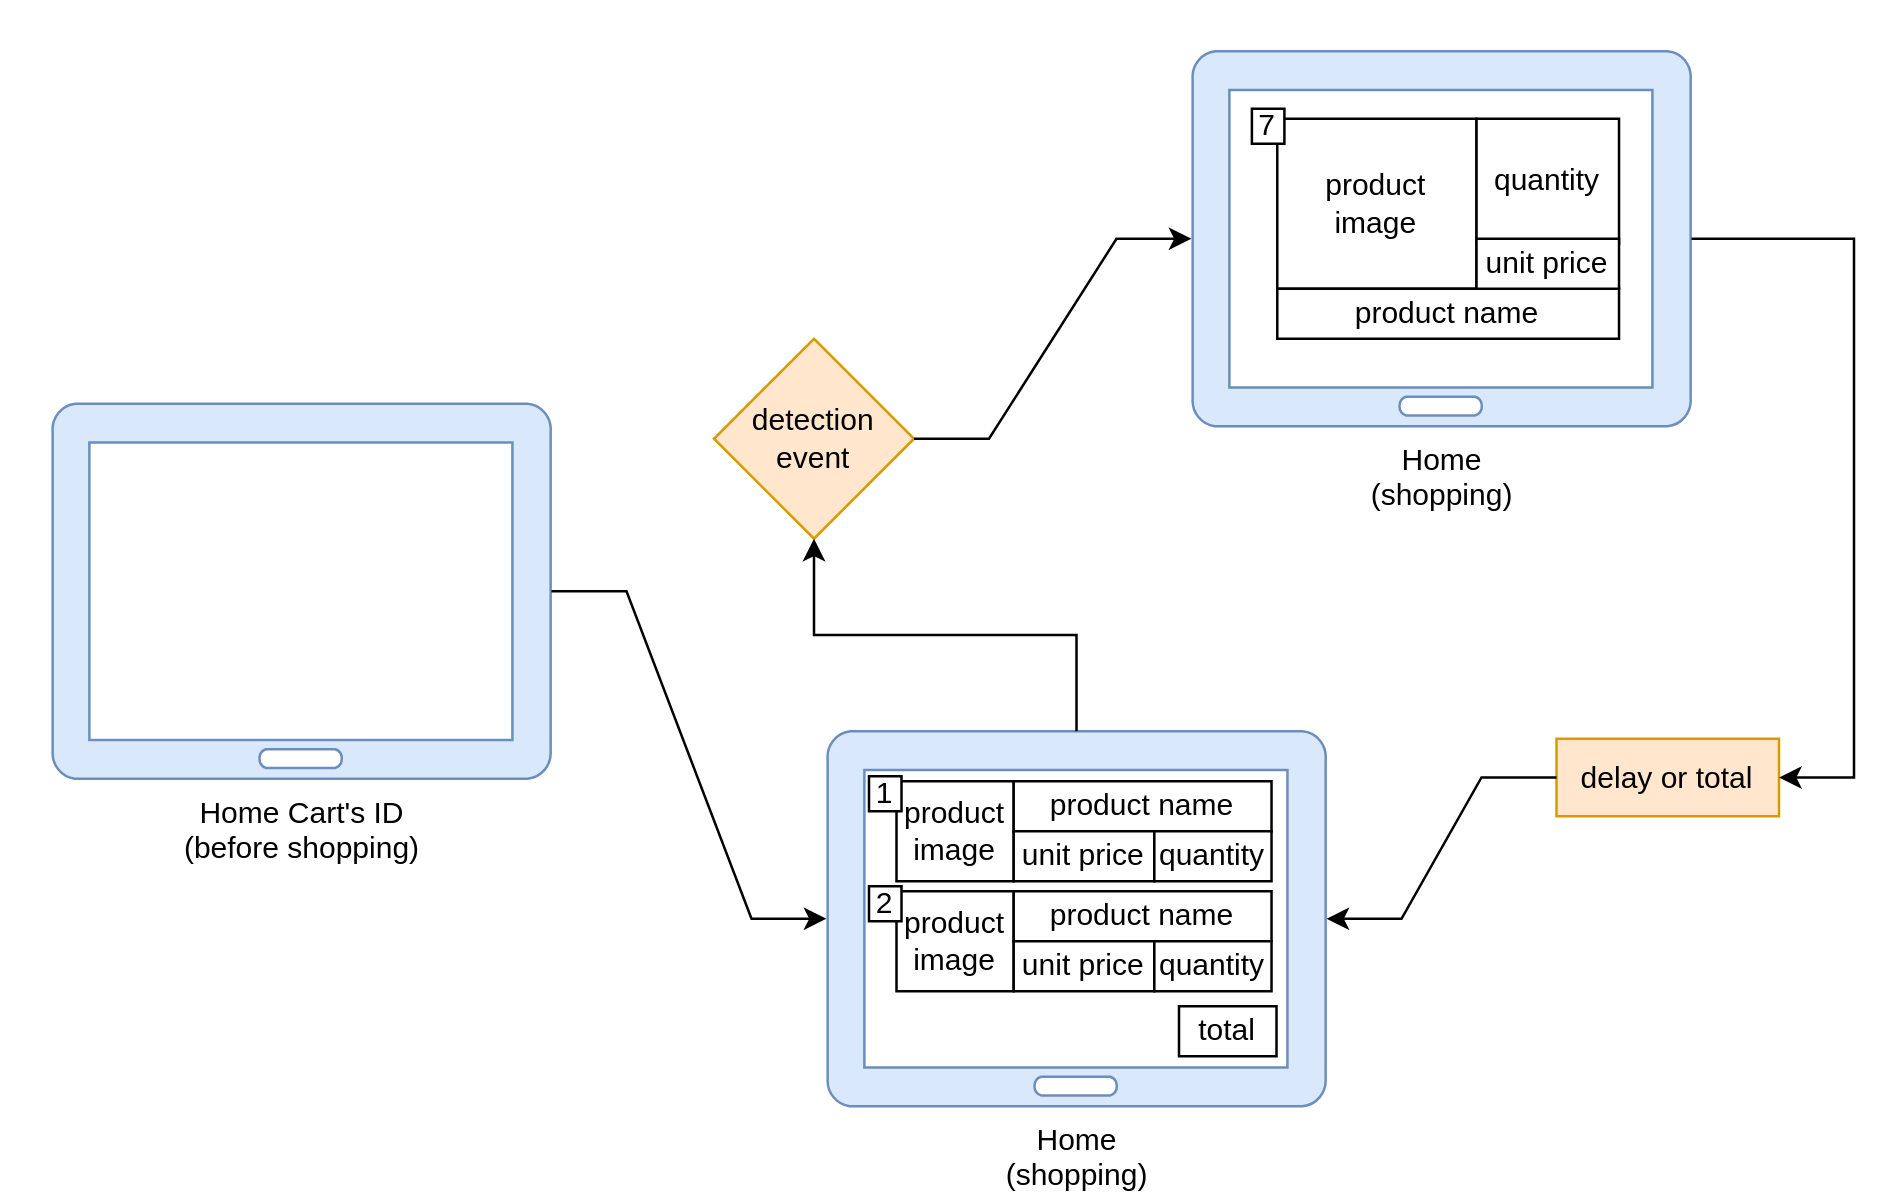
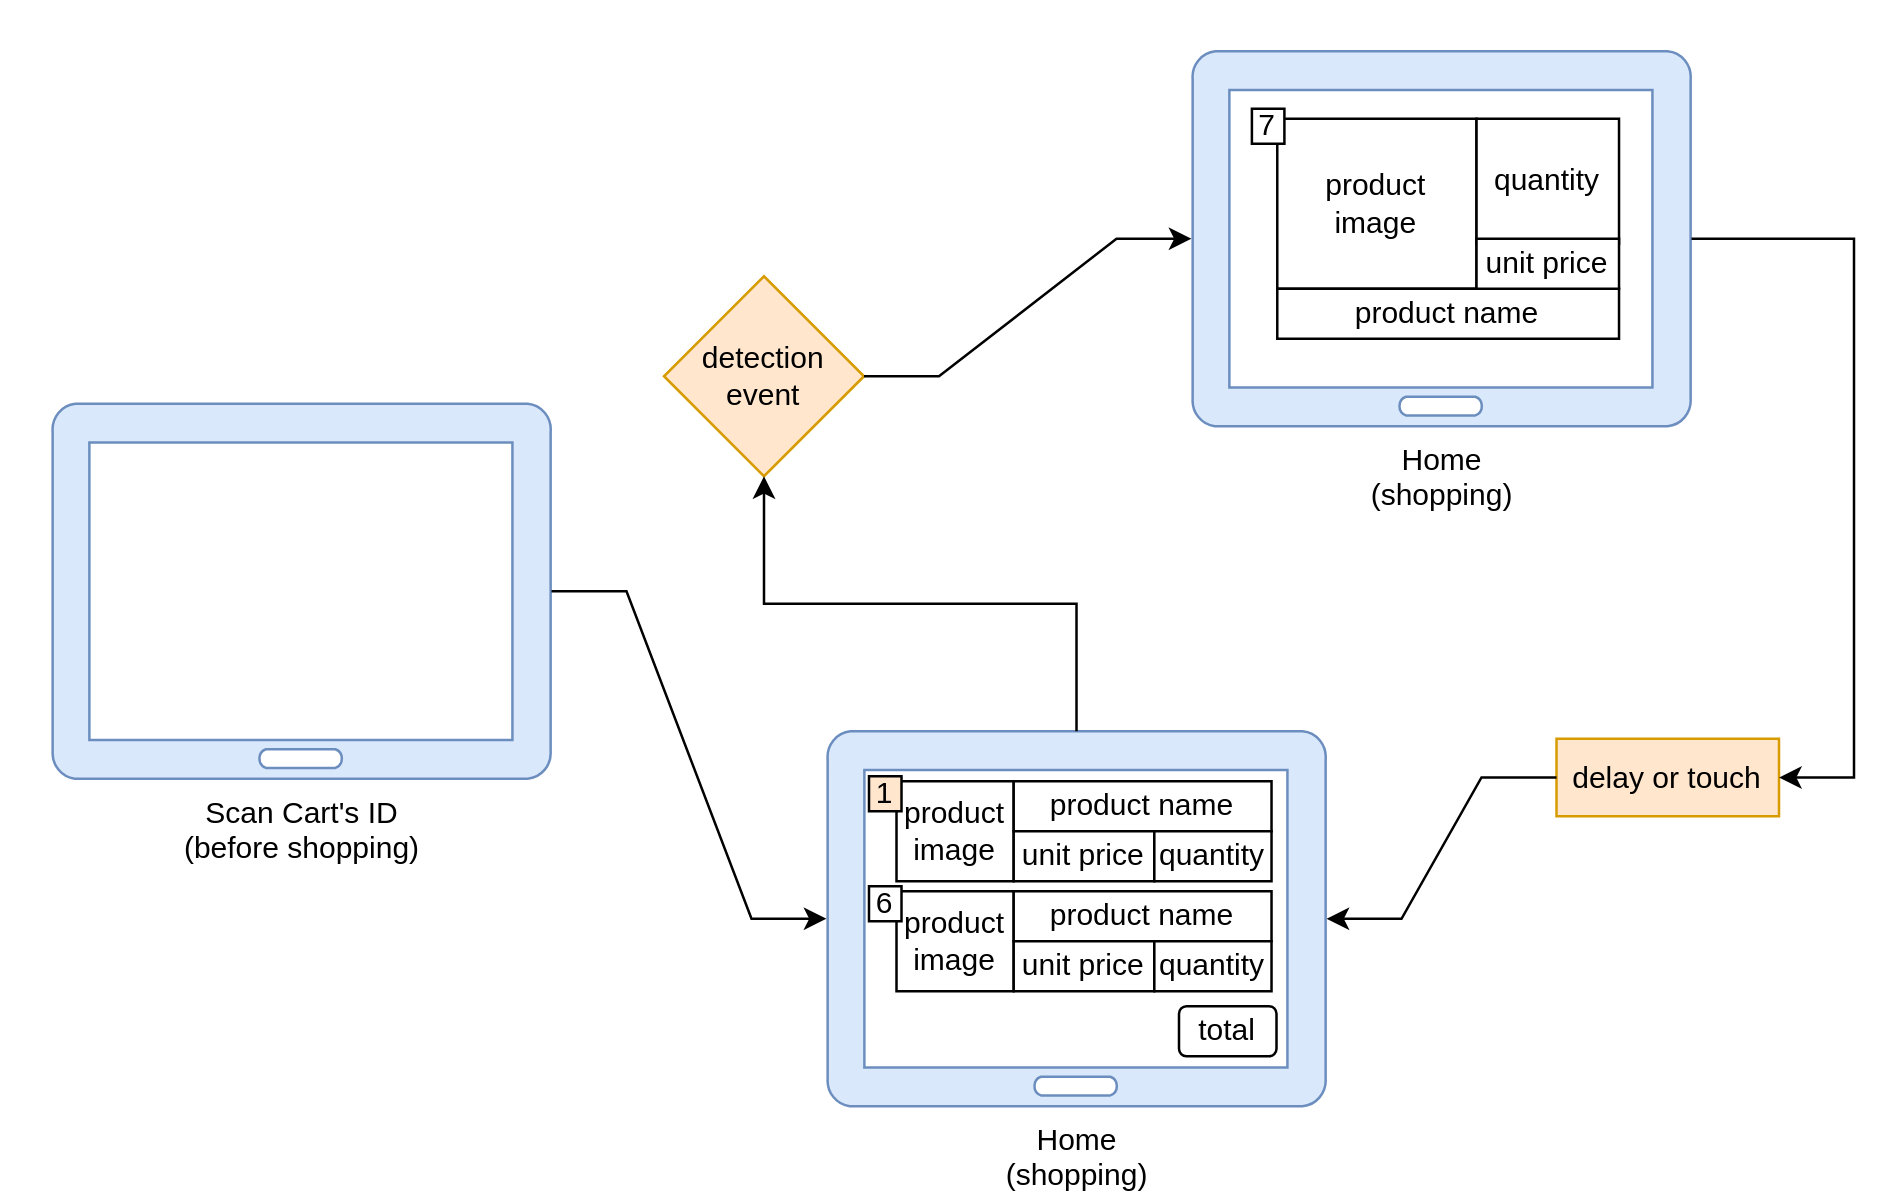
(814, 439) -> (764, 376)
(1668, 779) -> (1668, 779)
(885, 794) -> (885, 794)
(303, 832) -> (303, 832)
(885, 904) -> (885, 904)
(1228, 1031) -> (1228, 1031)
